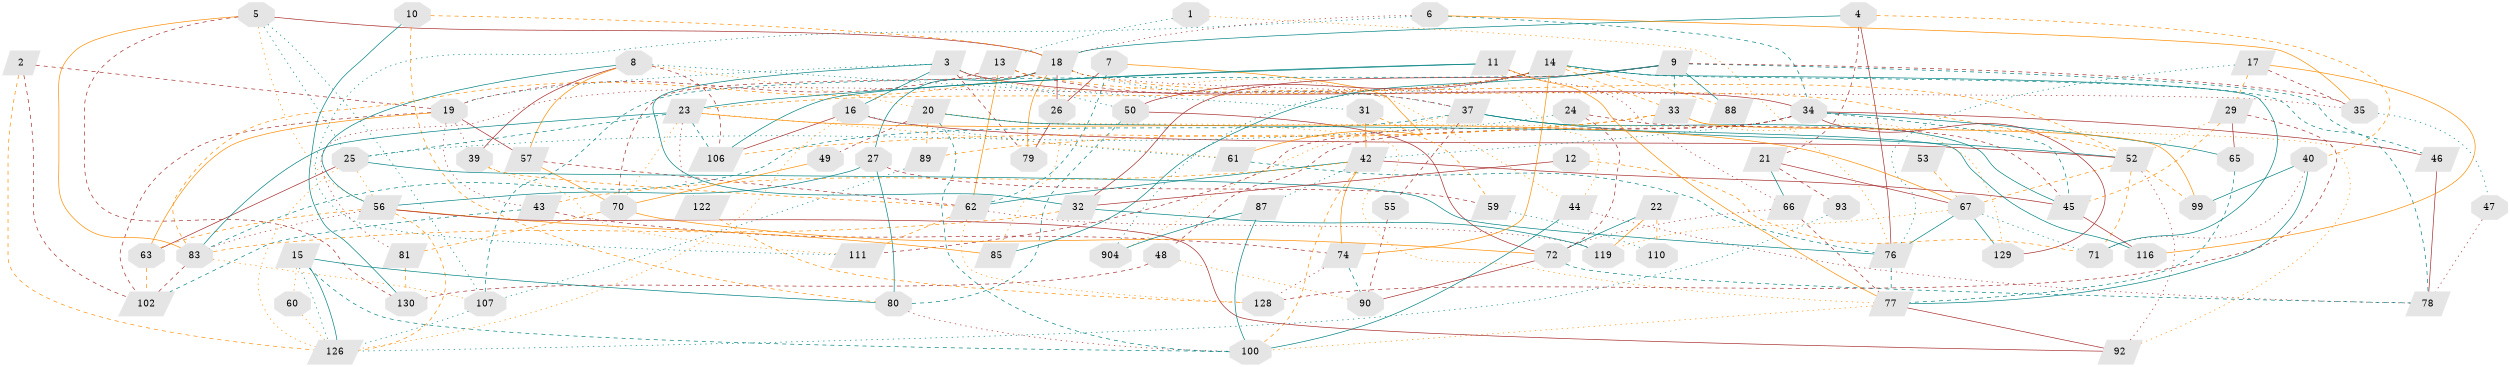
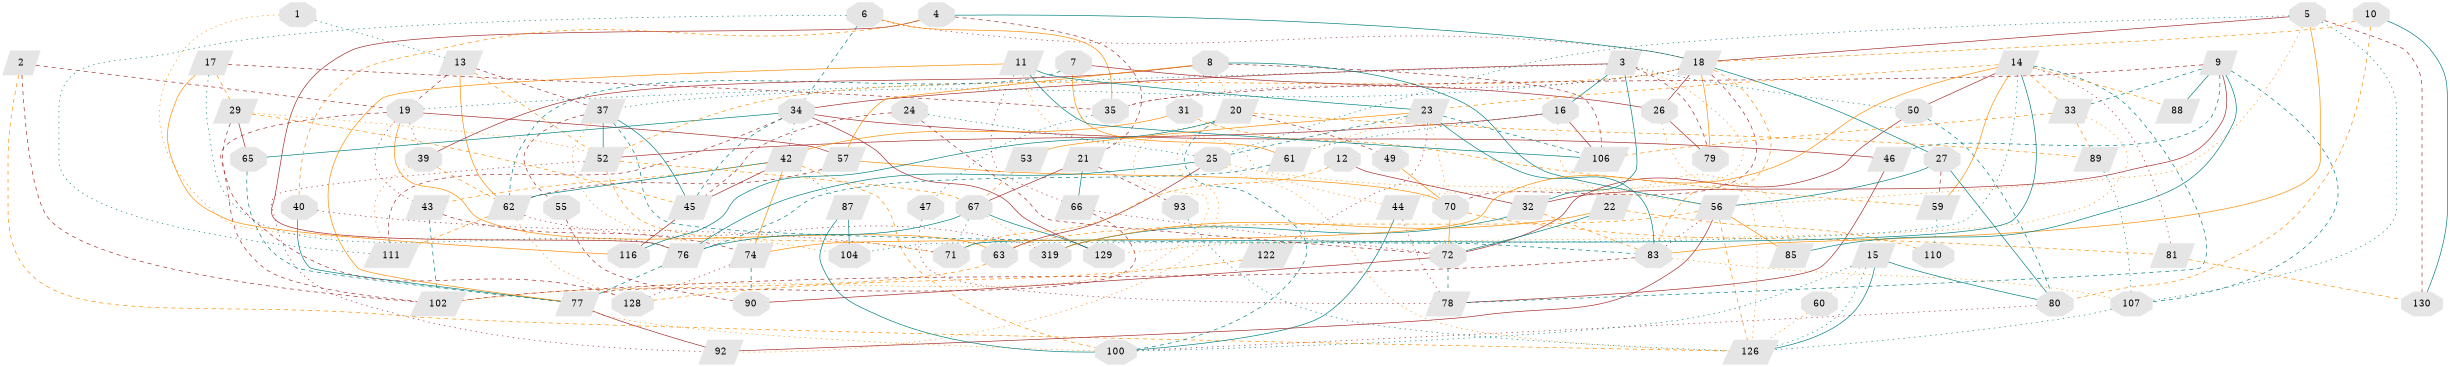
(1331, 125) -> (1246, 127)
none -> (1981, 136)
(2198, 208) -> none
(1111, 256) -> (850, 256)
(1161, 256) -> none
(1603, 256) -> (1050, 256)
(831, 345) -> (1679, 320)
